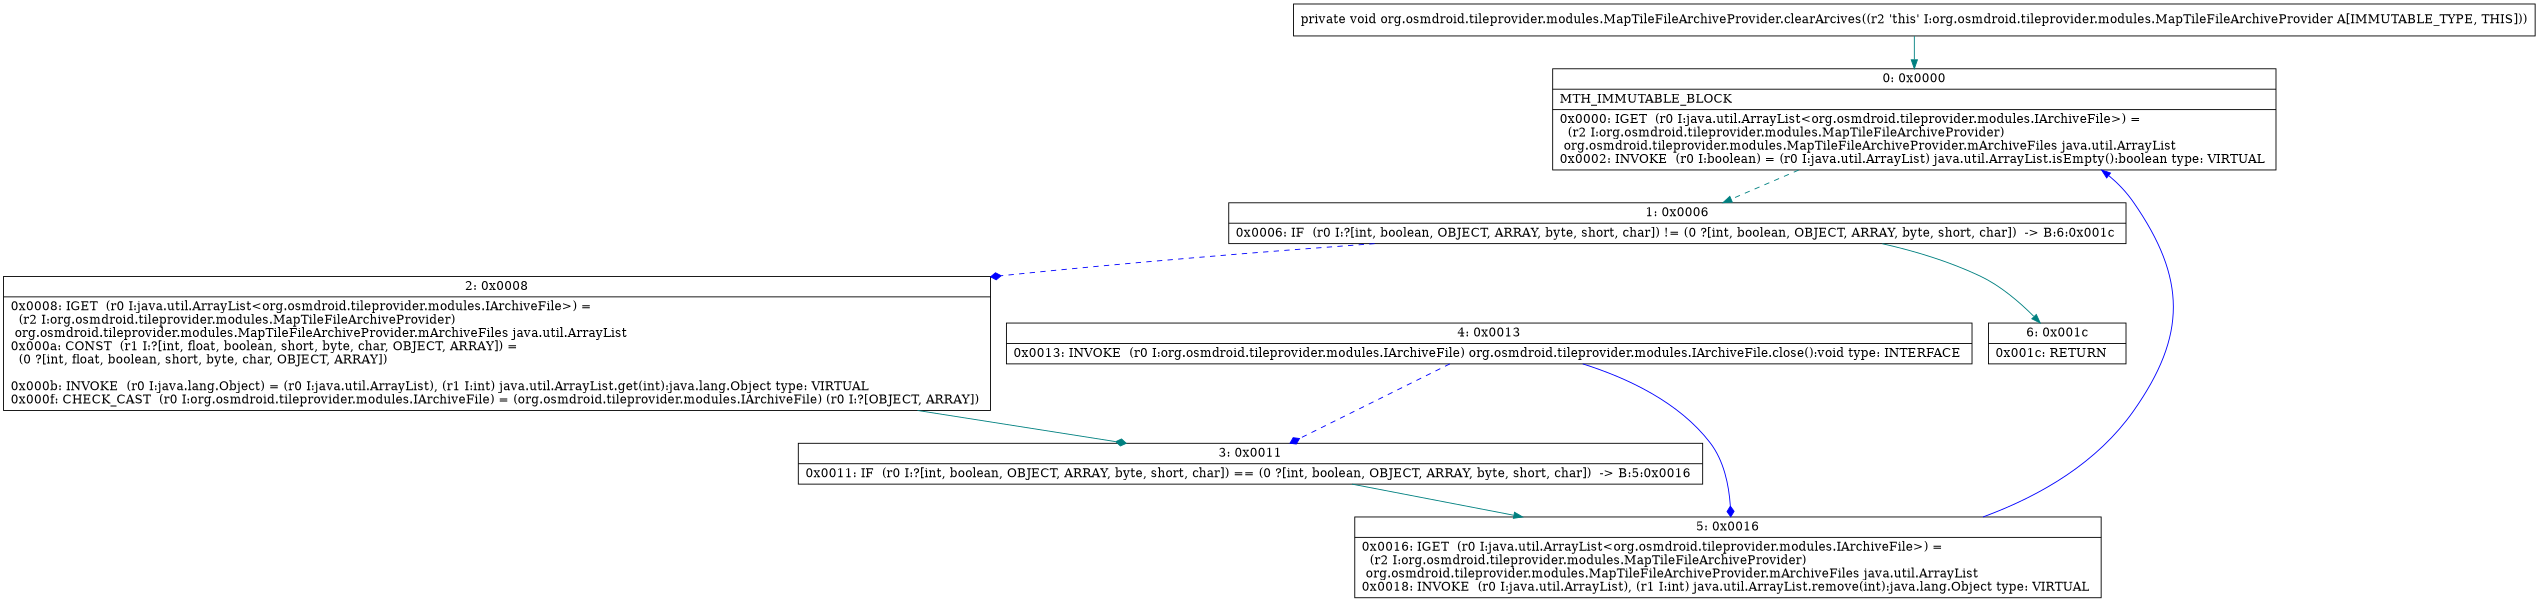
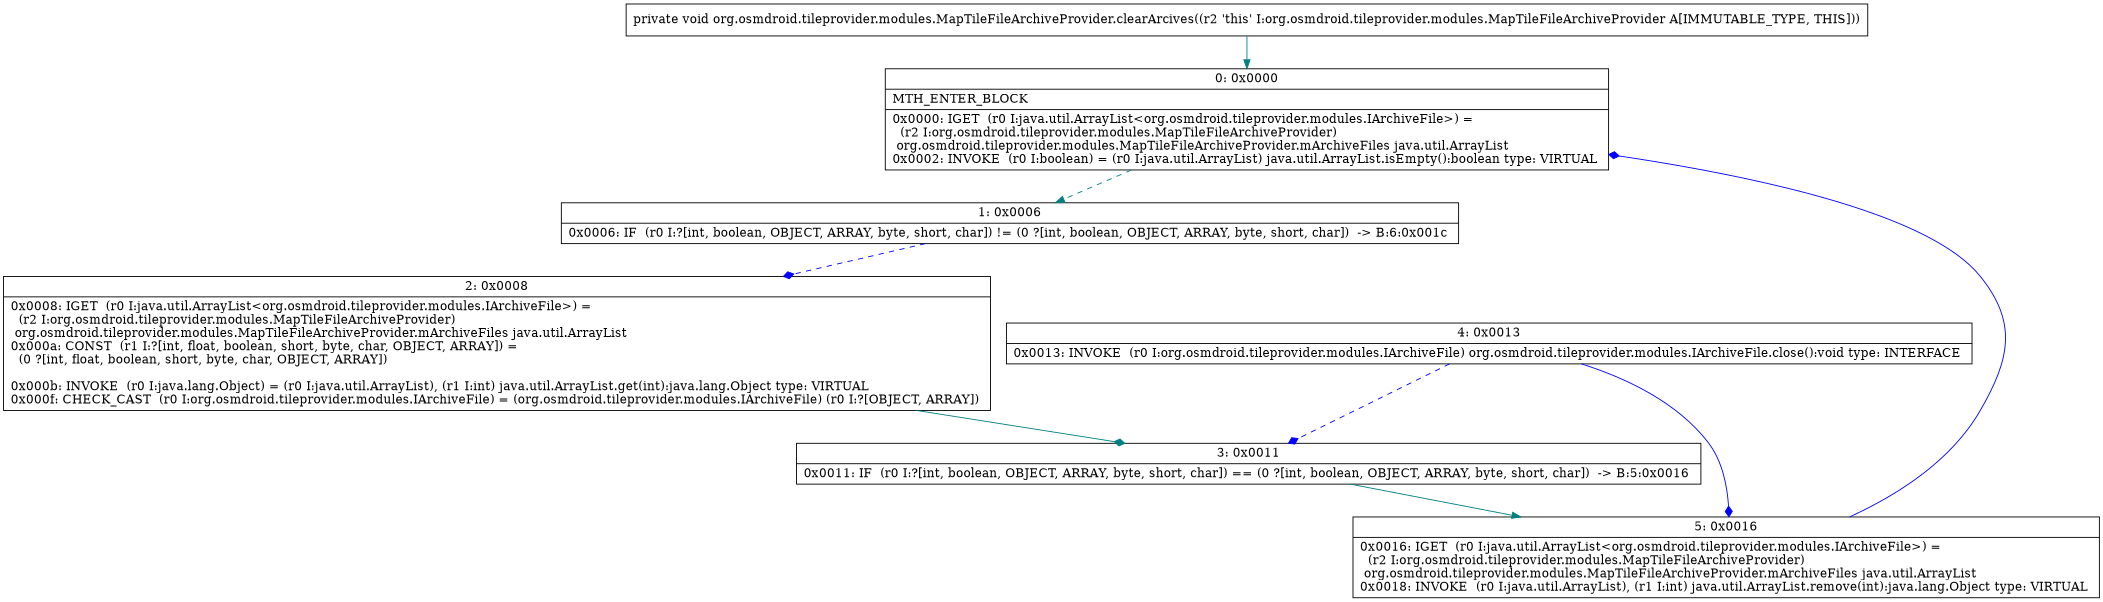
(1646, 99) -> (961, 99)
(2057, 343) -> none
(2153, 378) -> (1954, 253)
